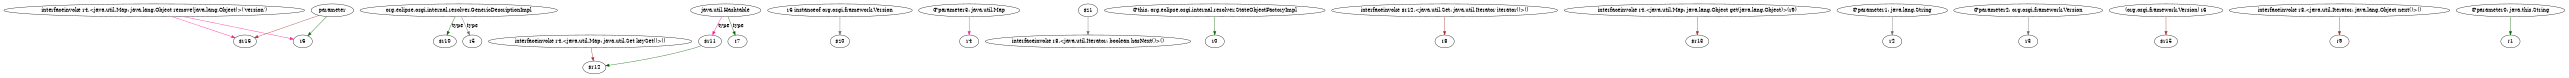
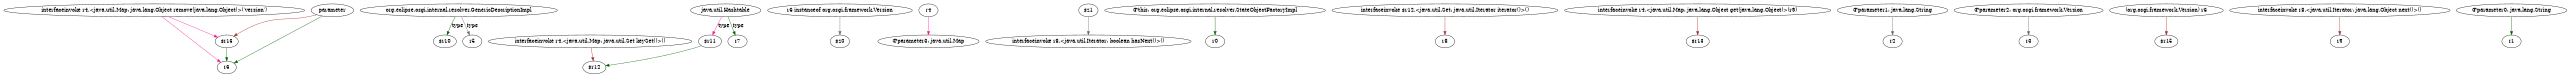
(2510, 10) -> (2512, 10)
(969, 24) -> (928, 24)
none -> (227, 53)
